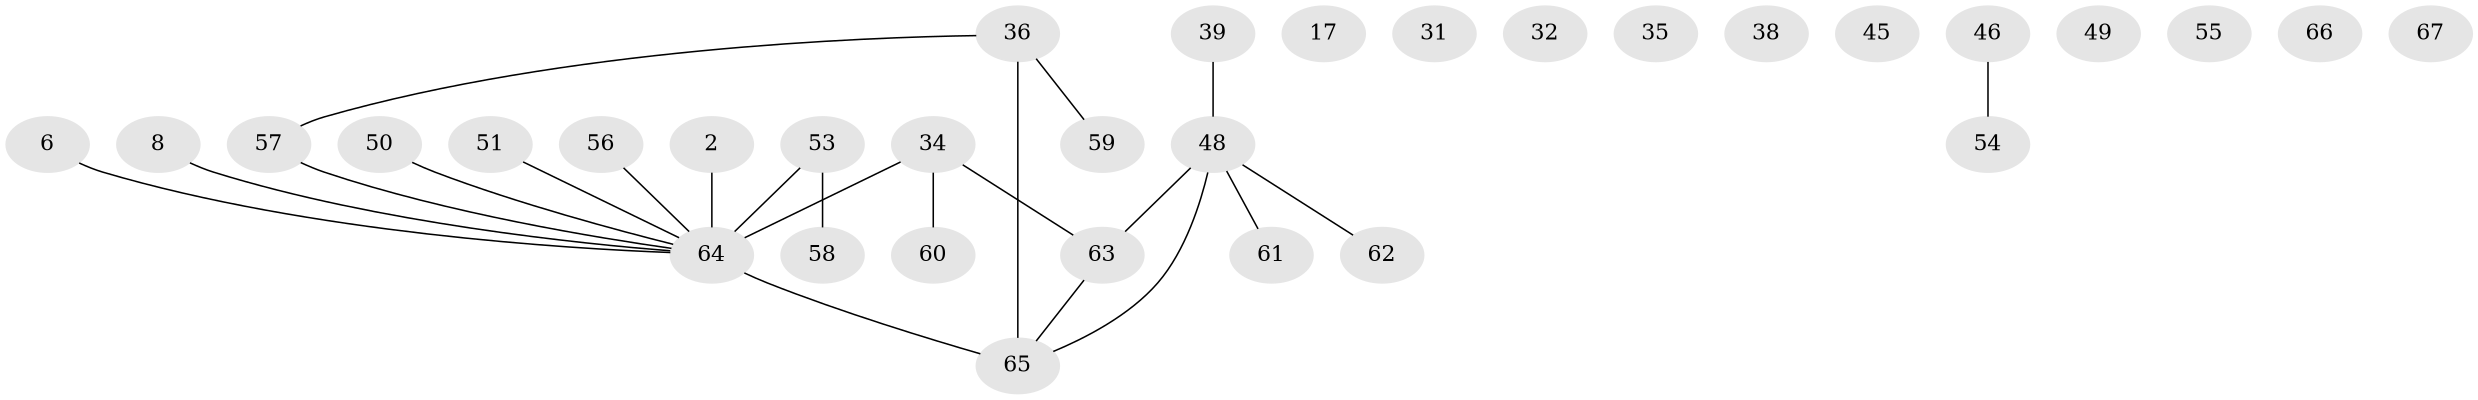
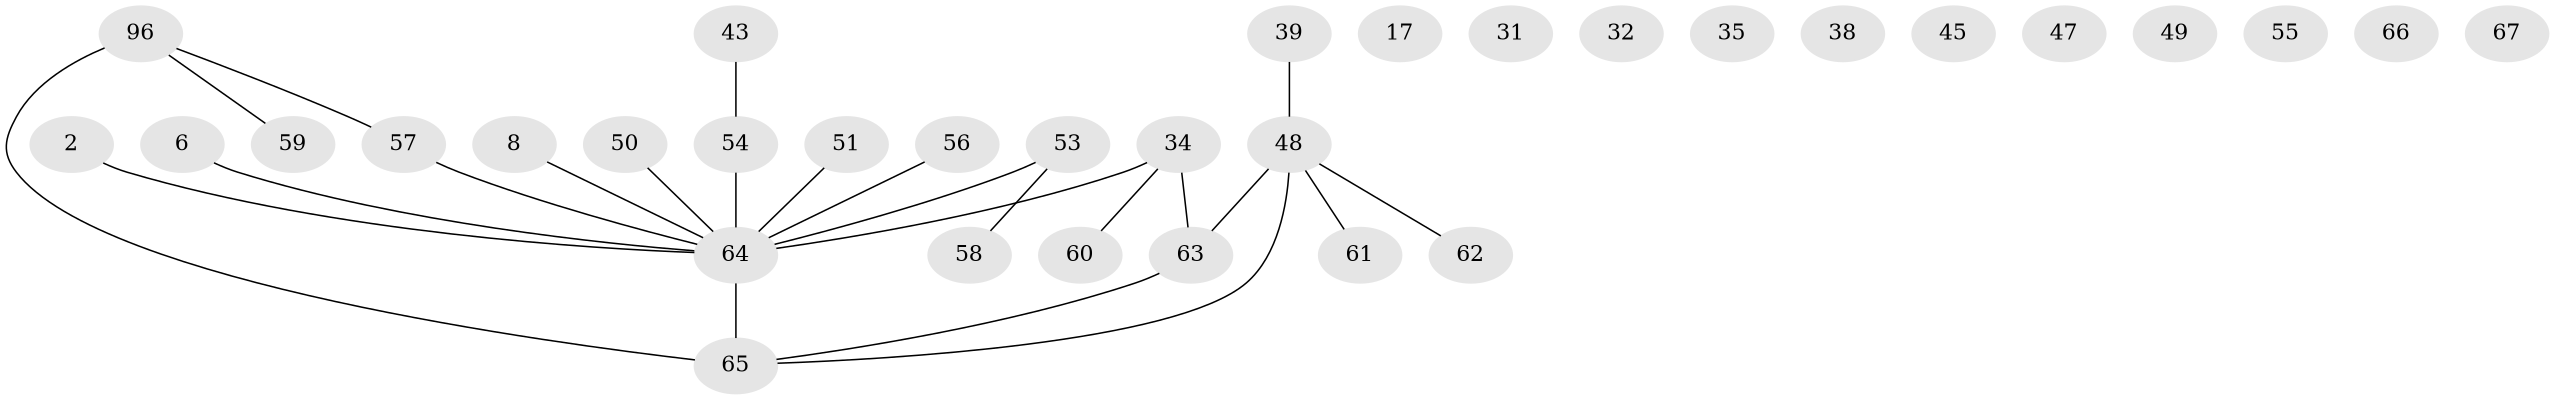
(1018, 34) -> (141, 34)
(1988, 34) -> (736, 34)
none -> (2064, 34)
none -> (736, 200)
